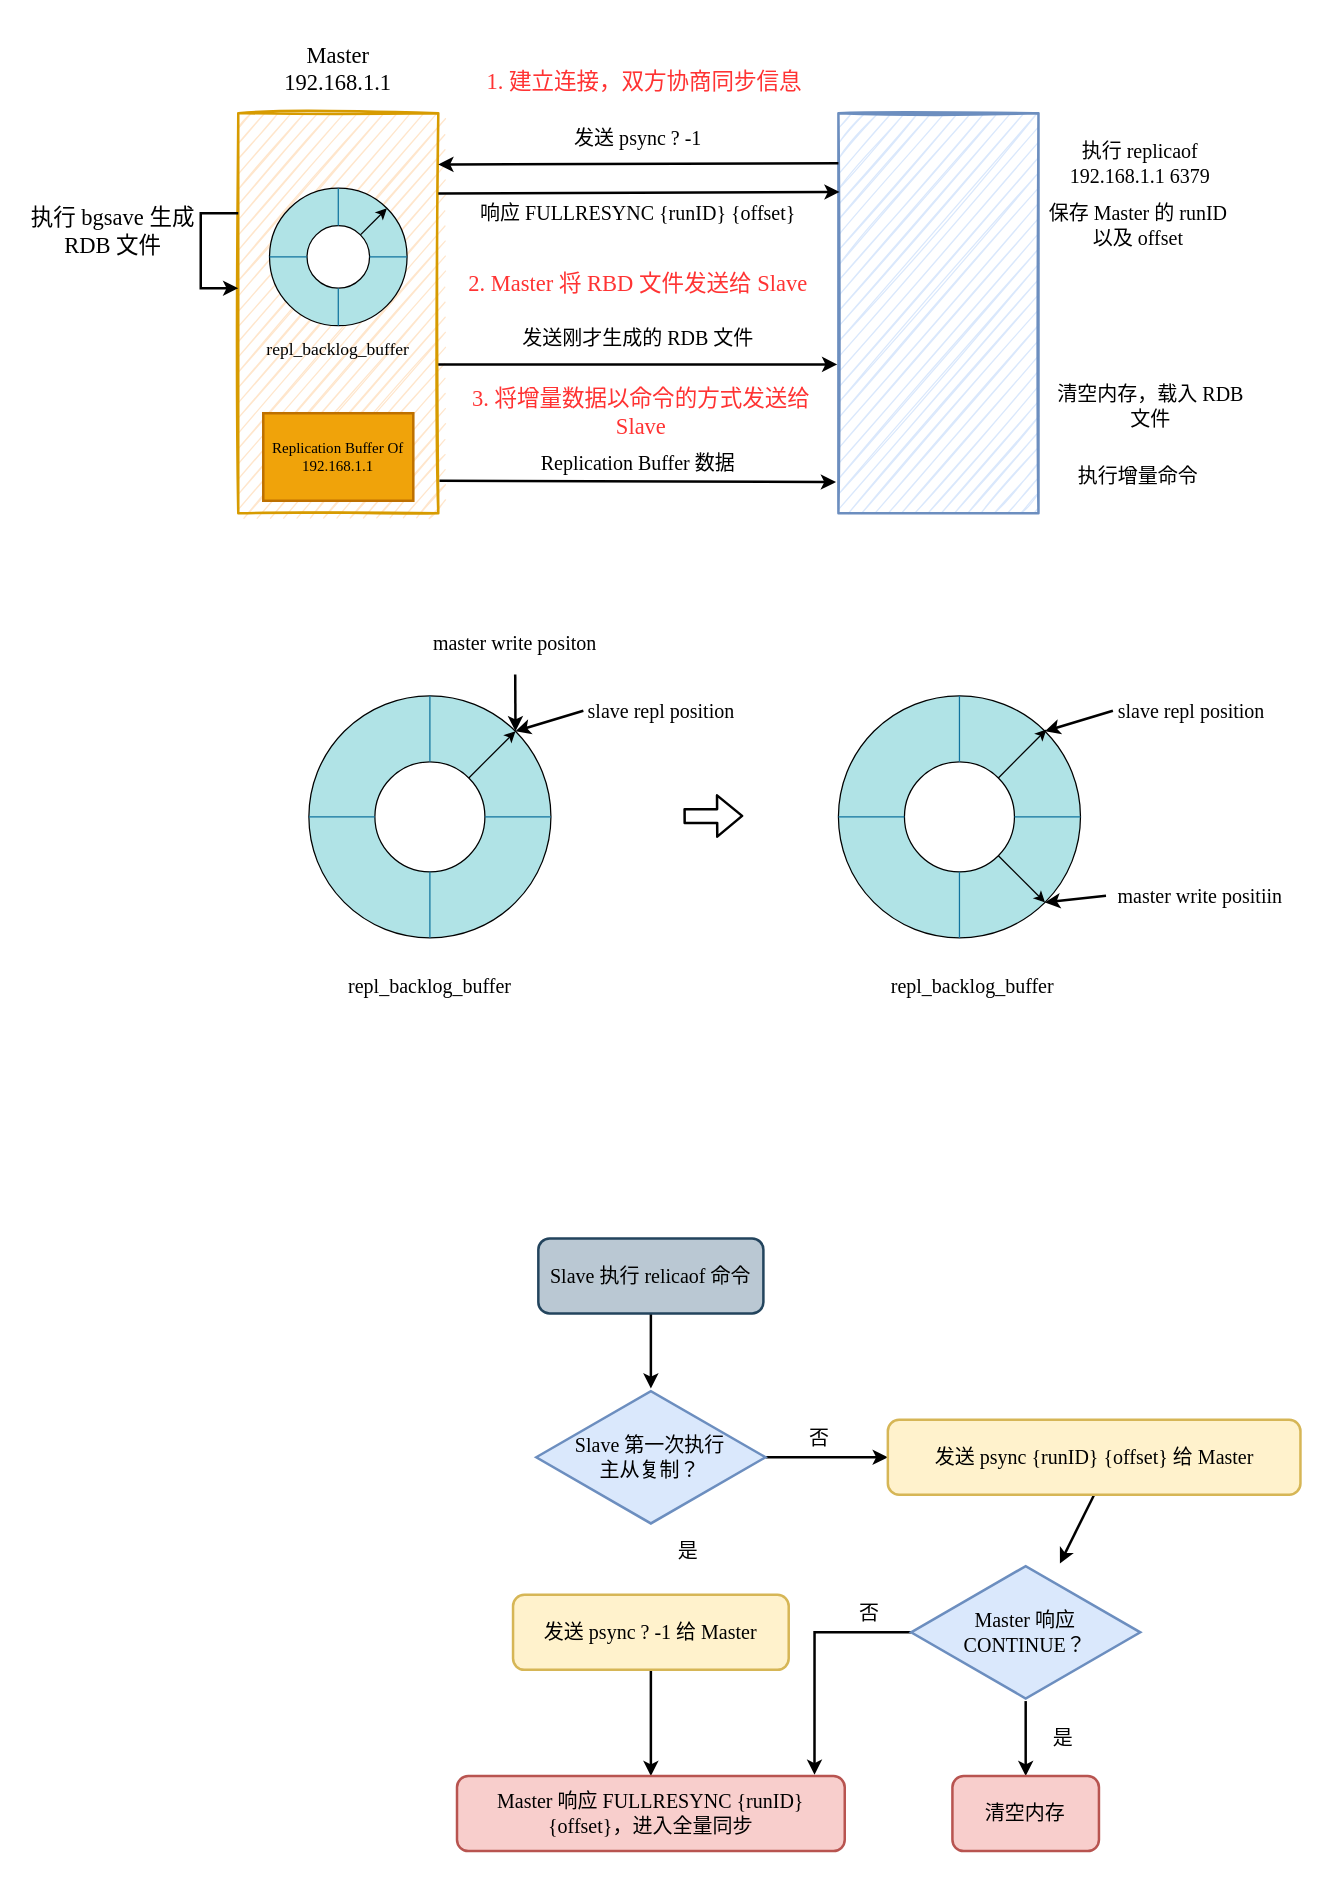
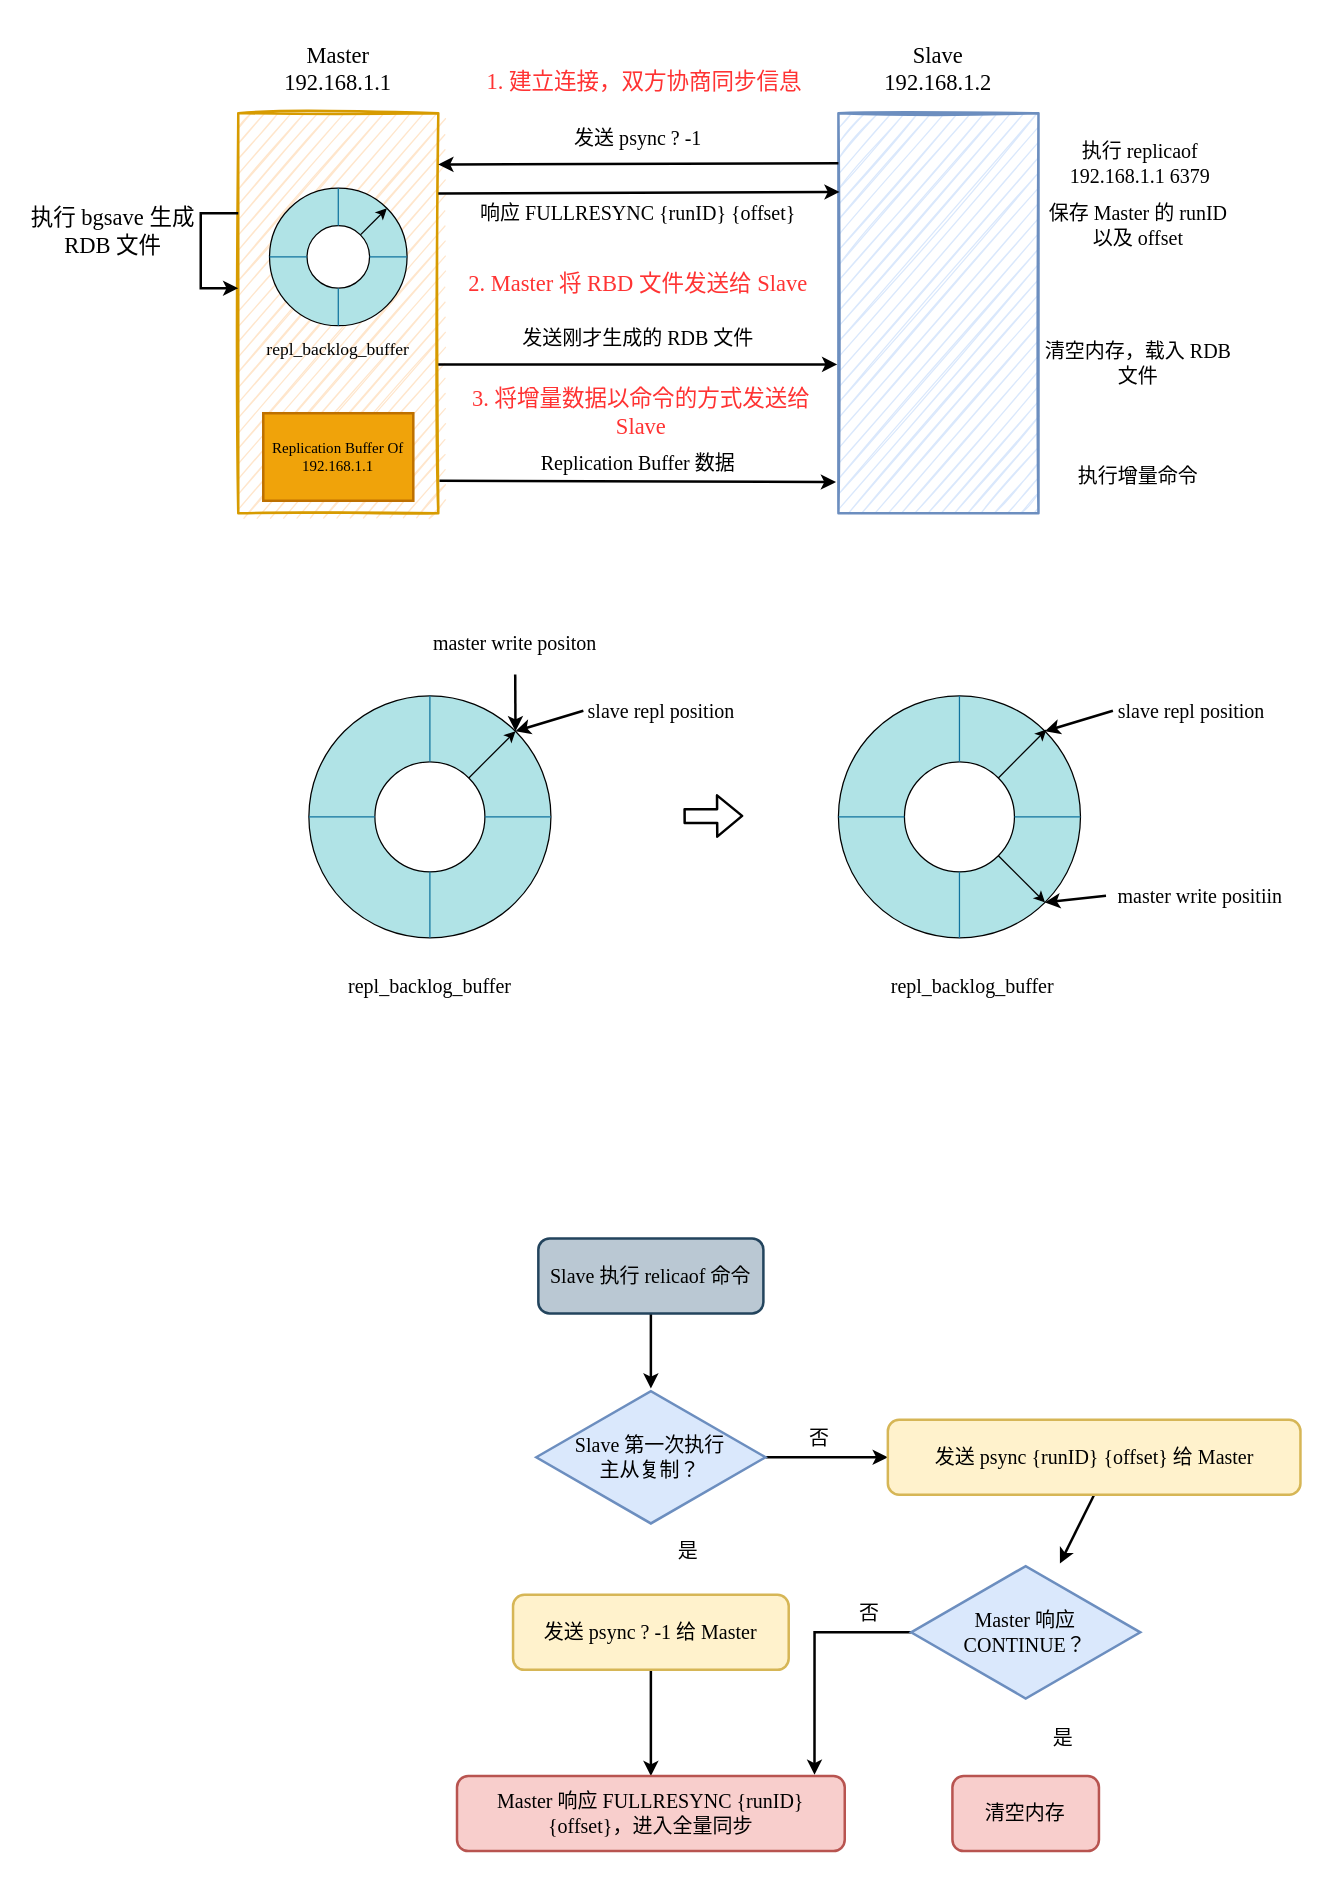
none -> (938, 69)
(1151, 407) -> (1138, 363)
(1025, 1733) -> none
